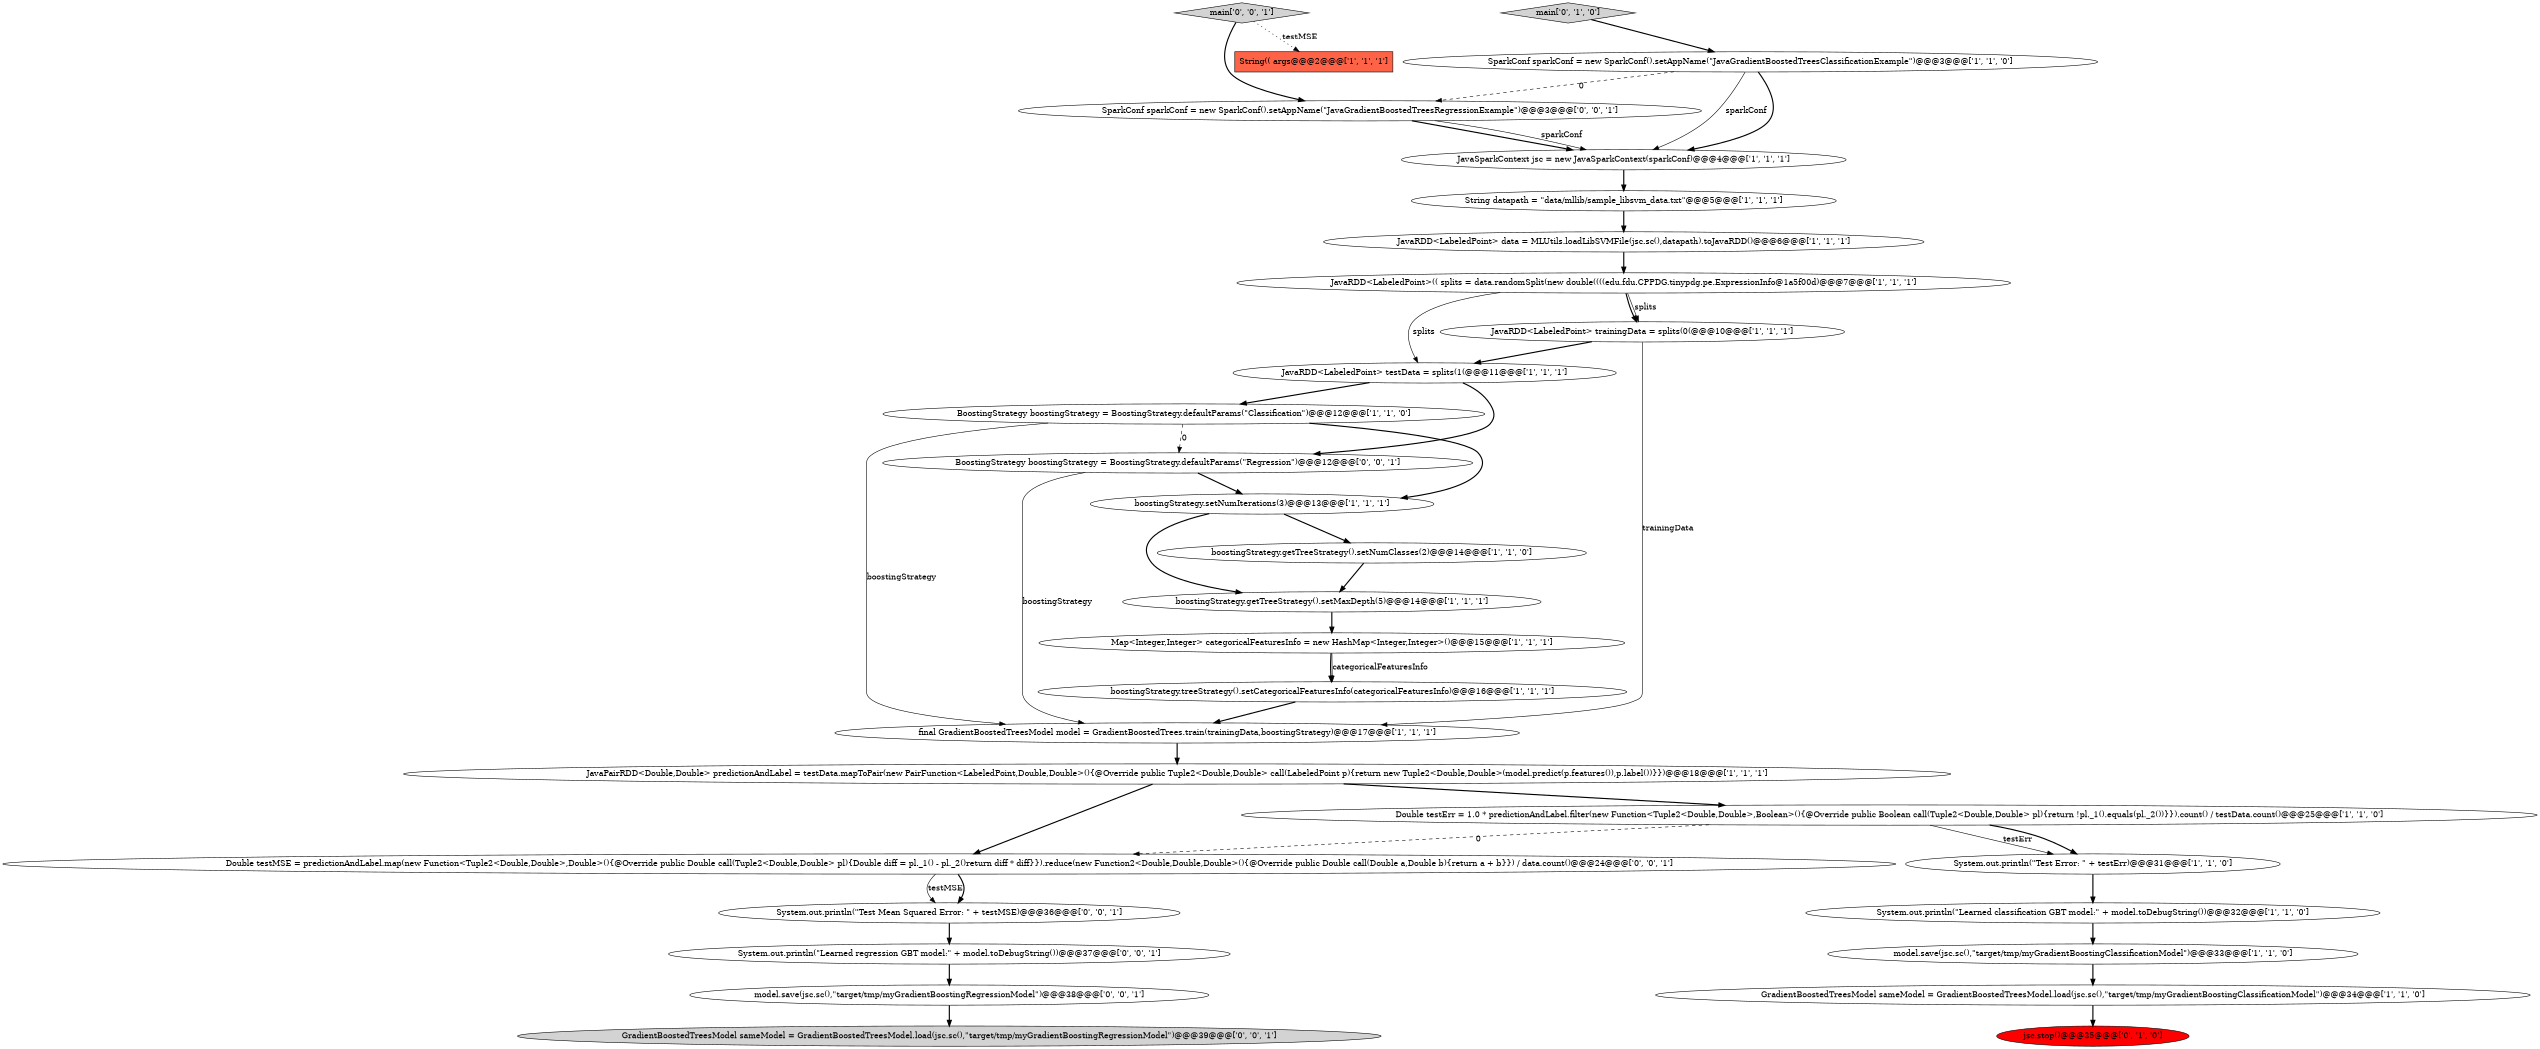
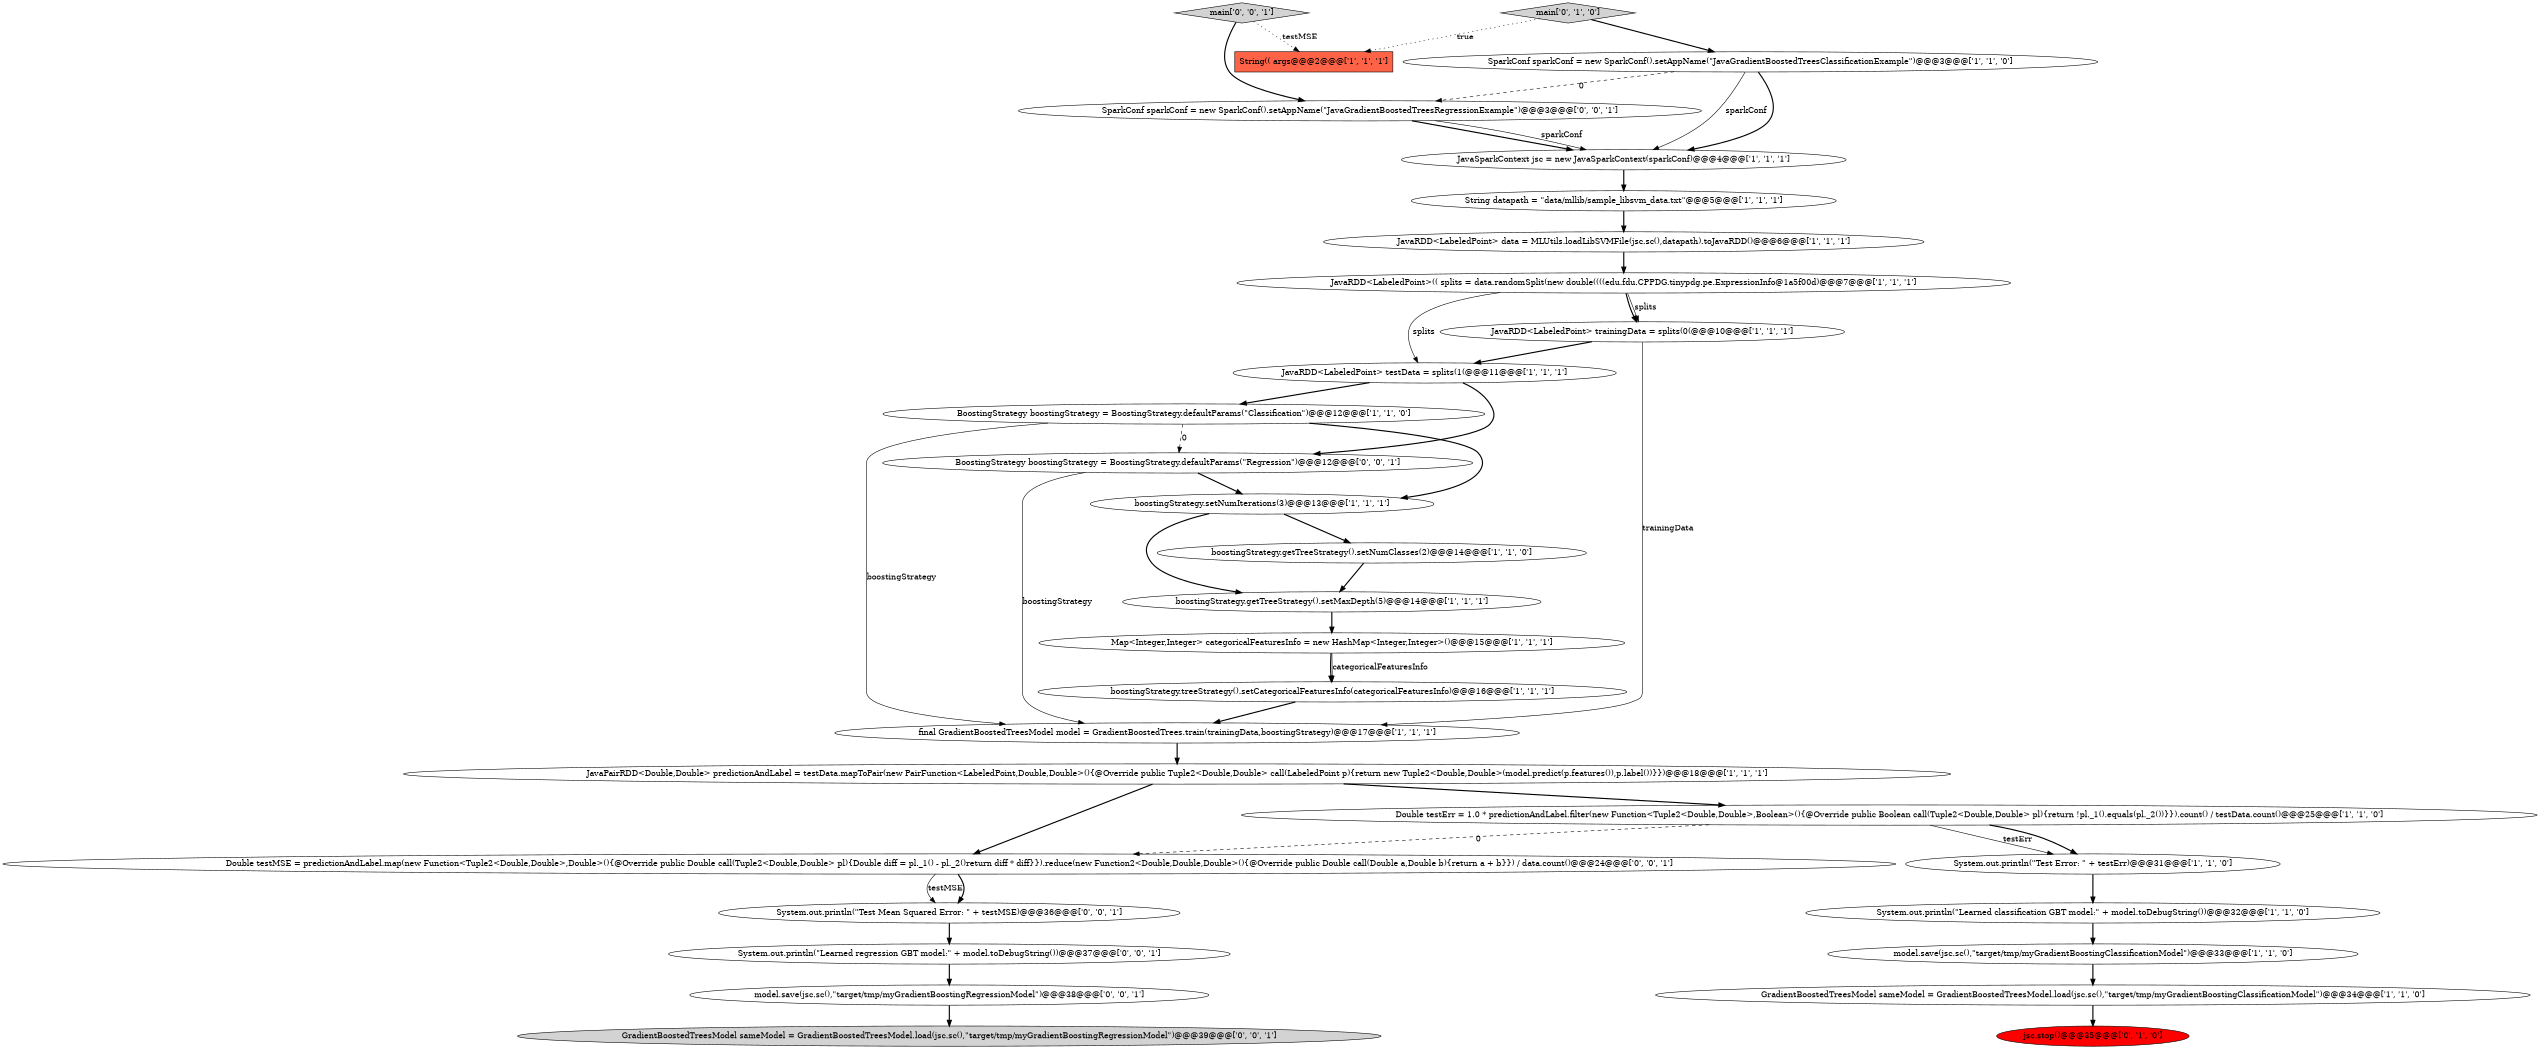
none -> (1455, 35)
